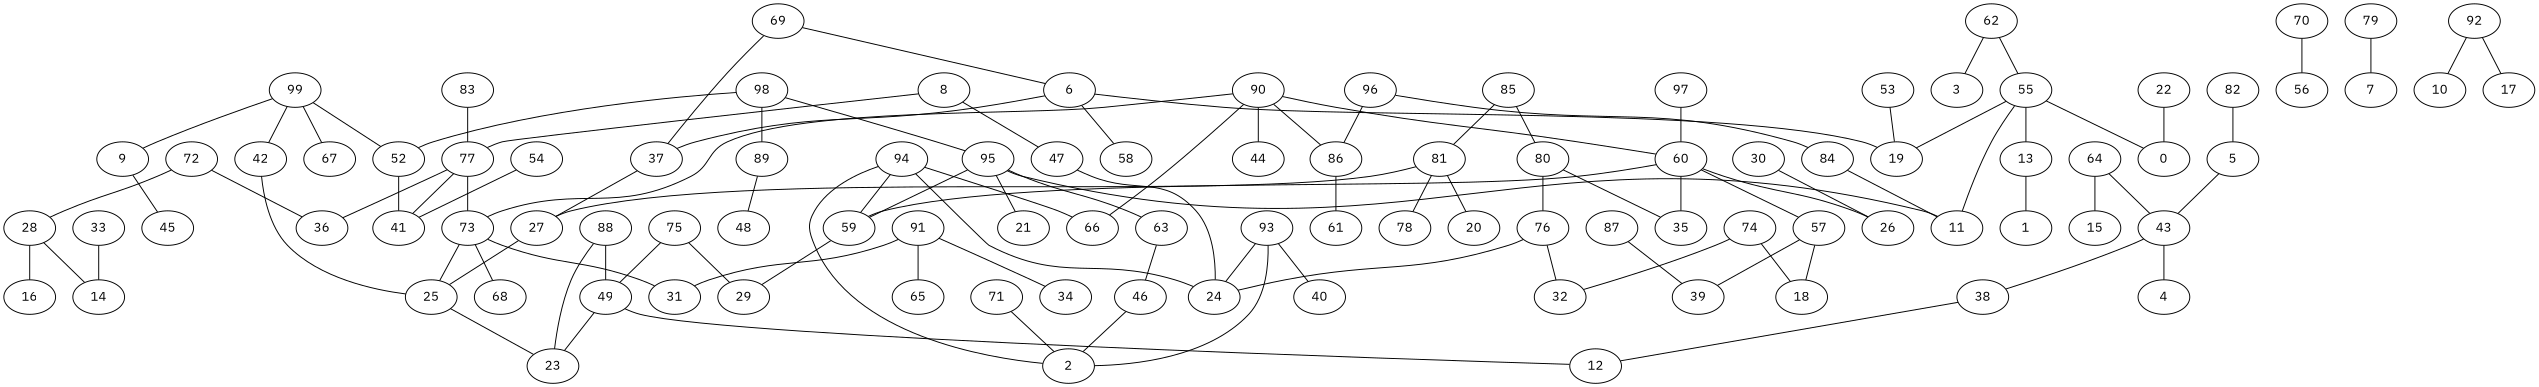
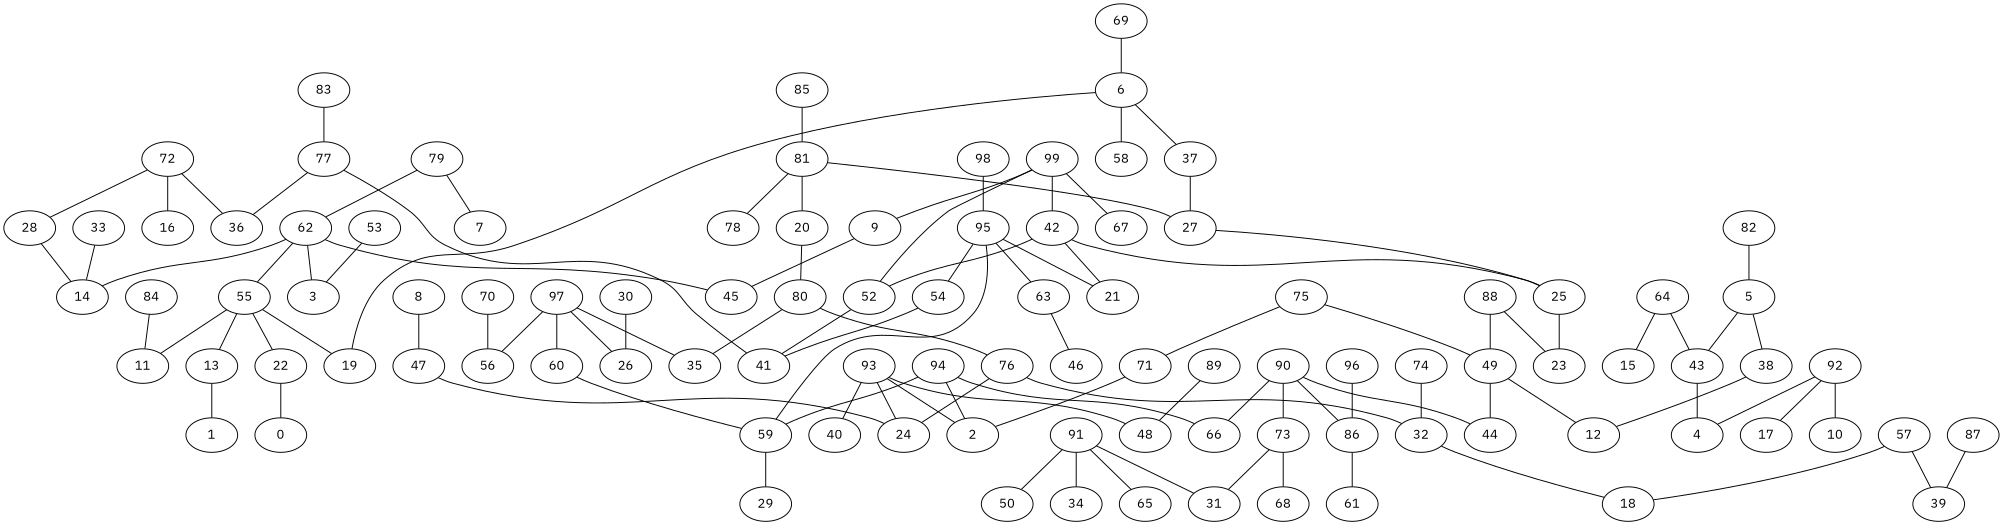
(714, 88) -> none
(575, 110) -> (972, 260)
(1603, 116) -> none
(702, 118) -> none
(762, 121) -> none
(1892, 124) -> (344, 263)
(1526, 125) -> (801, 257)
(2095, 125) -> (263, 332)
(1459, 126) -> none
(468, 187) -> none
(1786, 192) -> (591, 331)
none -> (371, 194)
(1472, 194) -> (966, 255)
(1681, 194) -> (618, 328)
(1750, 194) -> none
(709, 262) -> (1222, 330)
(30, 263) -> (168, 194)
none -> (194, 263)
(449, 263) -> none
none -> (1082, 263)
(1776, 263) -> (1522, 475)
(1040, 264) -> none
(2075, 266) -> (1758, 332)
none -> (496, 268)
none -> (522, 331)
(579, 332) -> (1490, 401)
(1104, 332) -> none
none -> (1007, 401)
none -> (1766, 401)
none -> (1007, 504)
